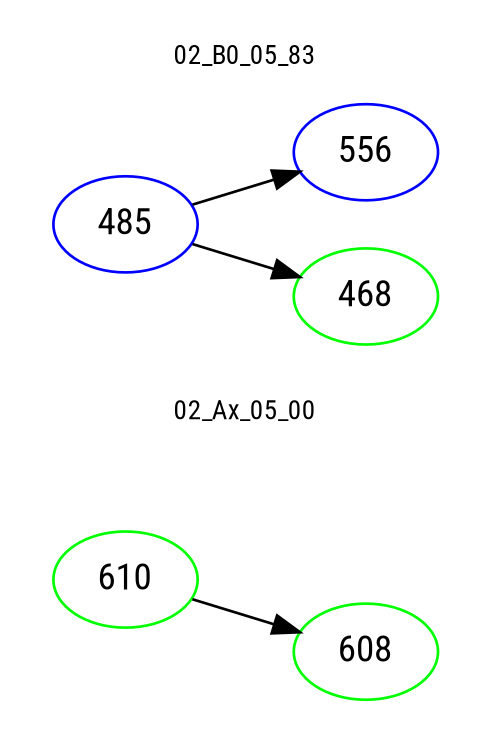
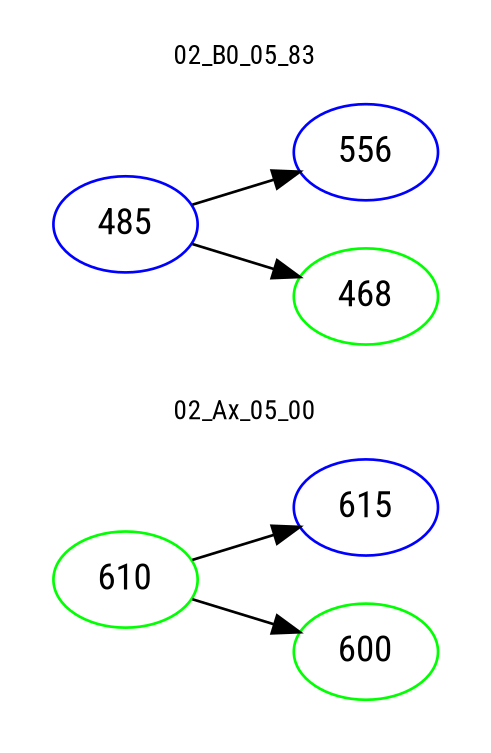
none -> (366, 507)
(366, 652) -> (366, 652)
